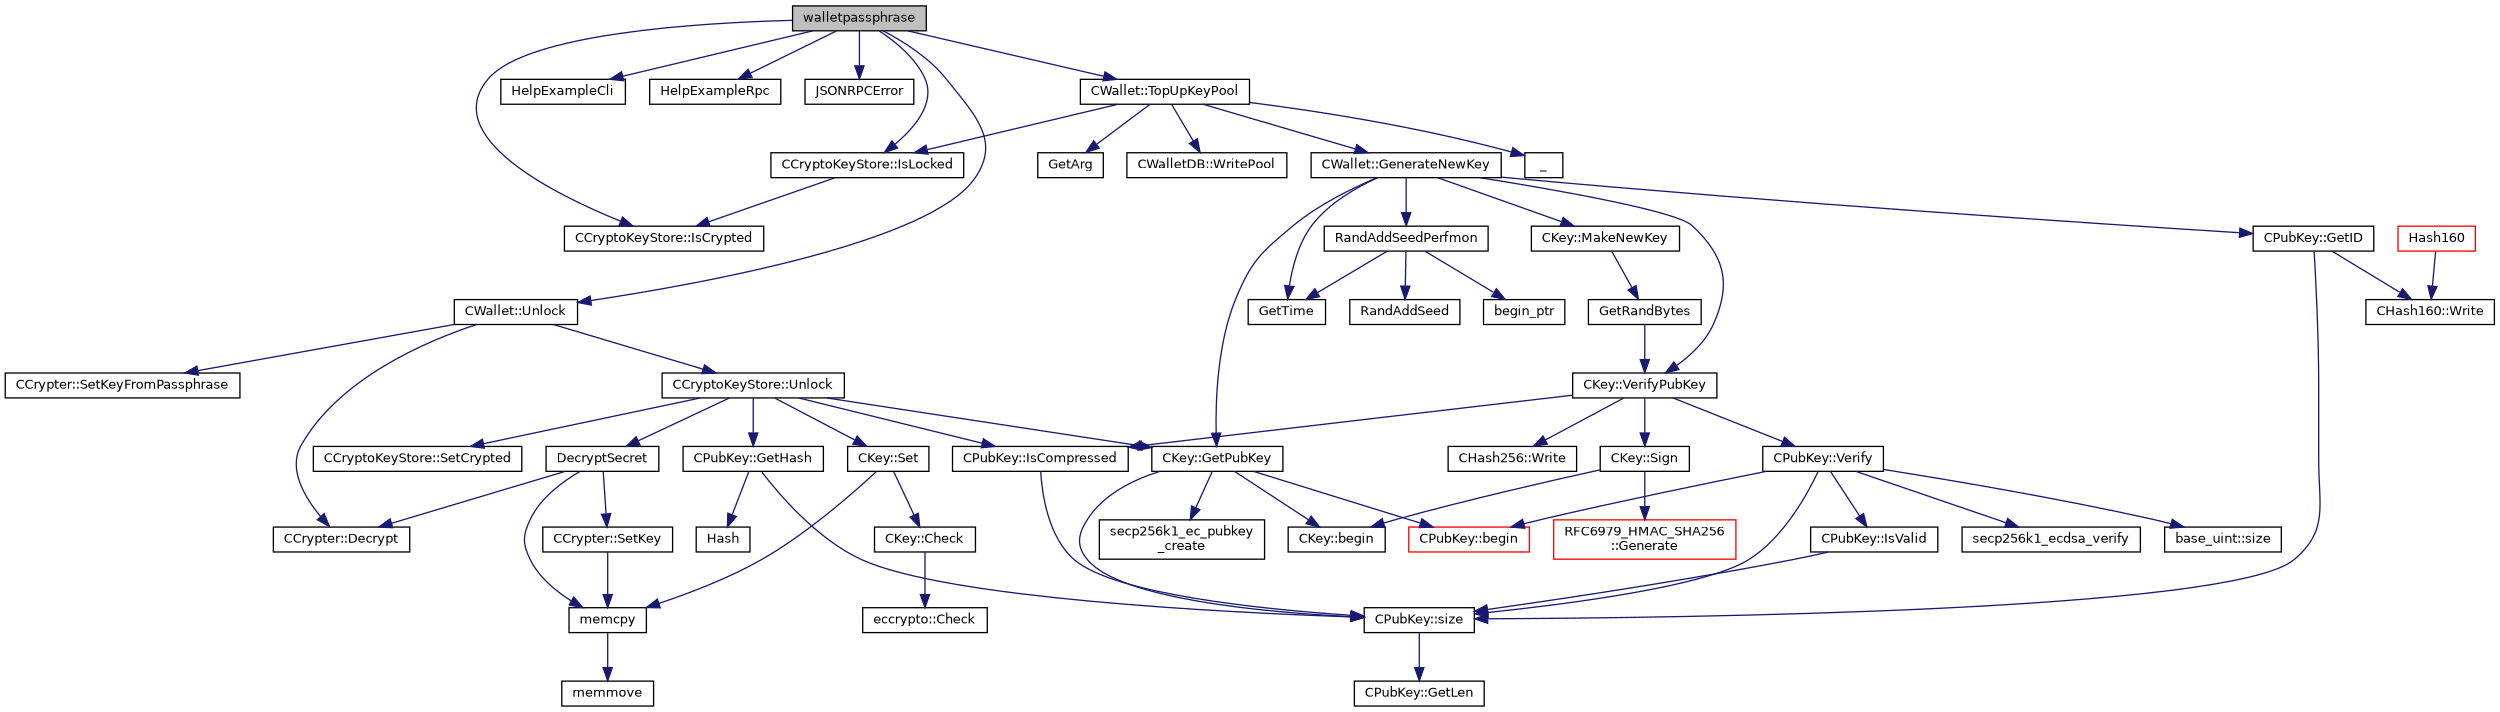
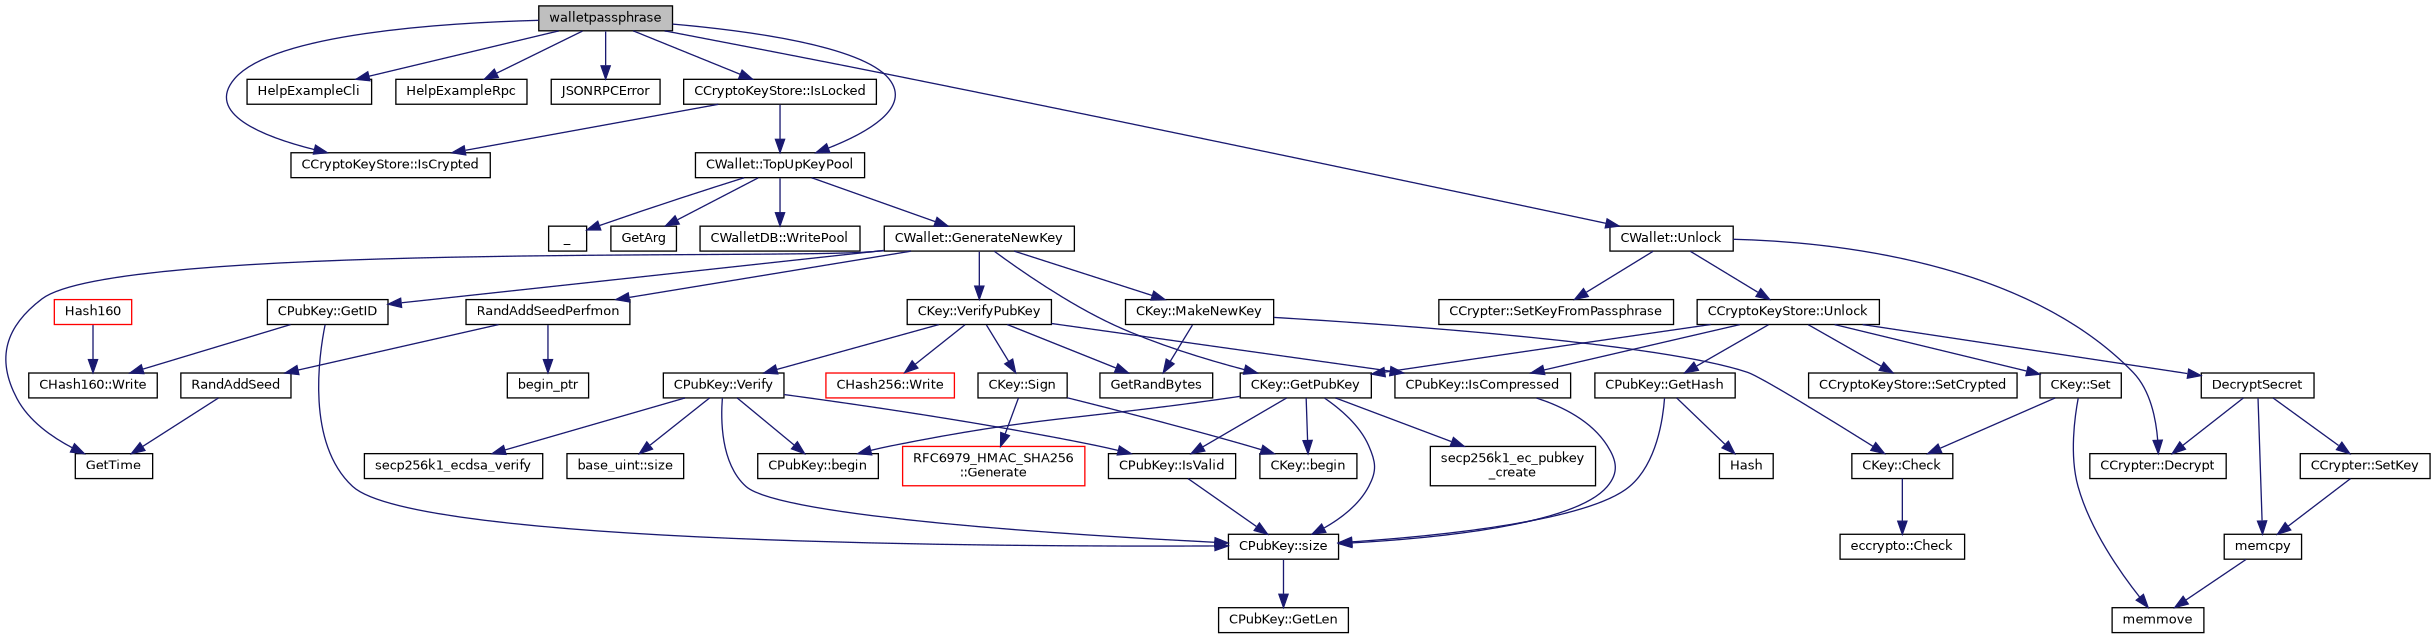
(1022, 127) -> (780, 122)
(1352, 272) -> (181, 422)
none -> (1538, 338)
(1645, 342) -> (1062, 346)
none -> (1245, 422)
(1512, 459) -> (890, 385)
(1469, 540) -> (818, 466)
(776, 551) -> (2084, 505)
